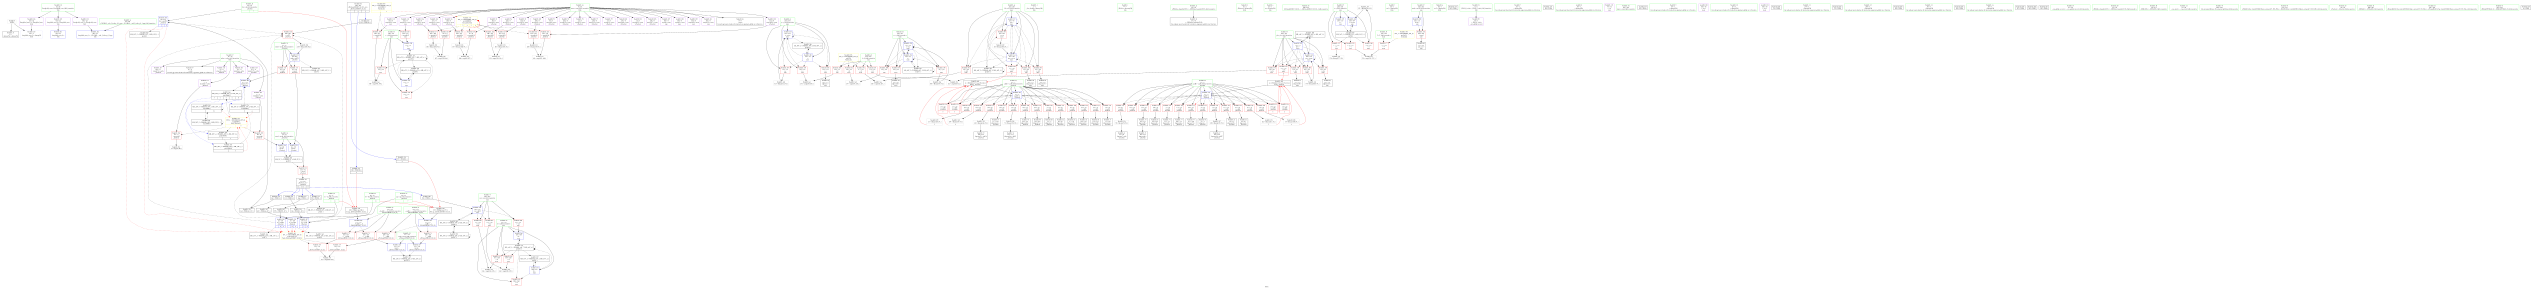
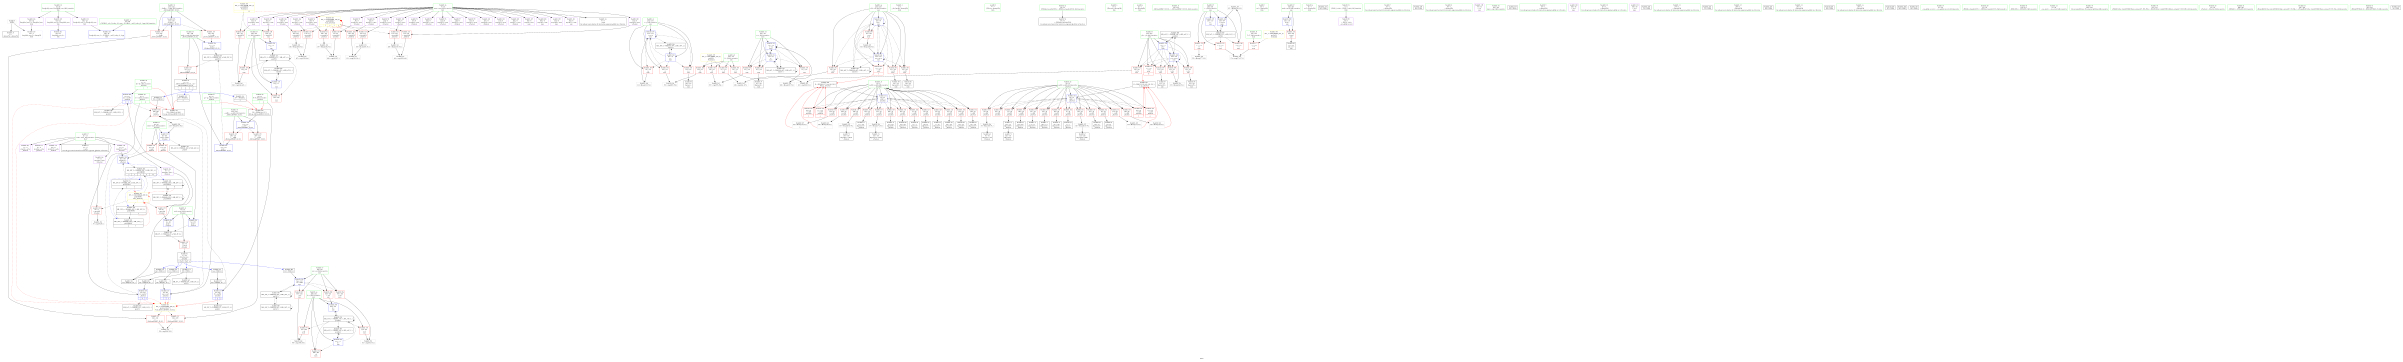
none -> (188, 70)
